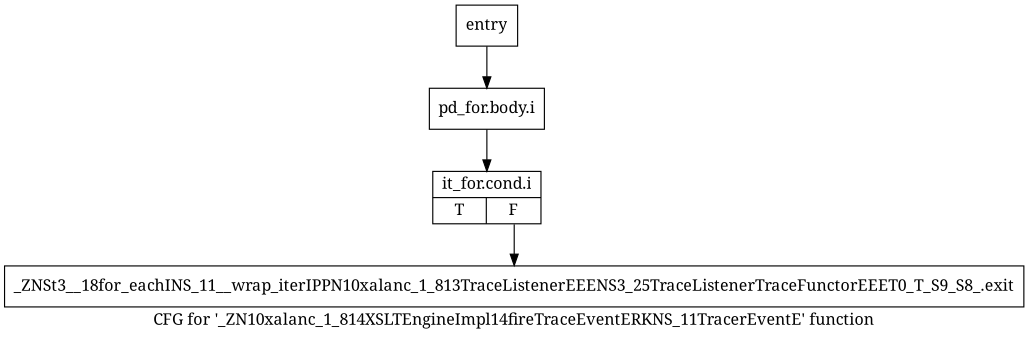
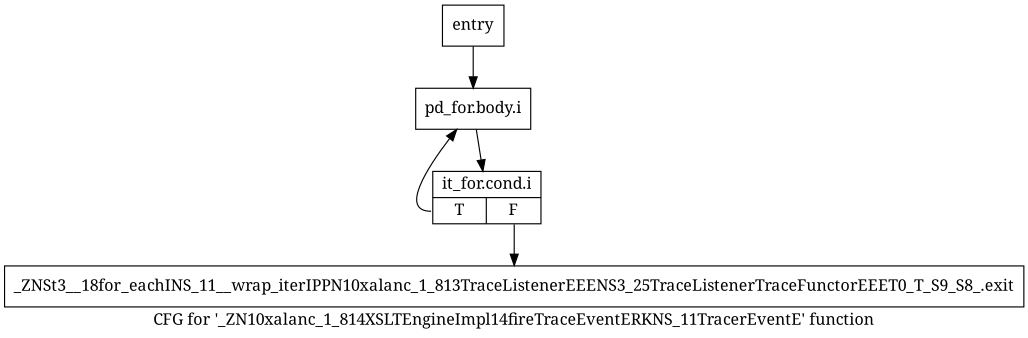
none -> (424, 176)
